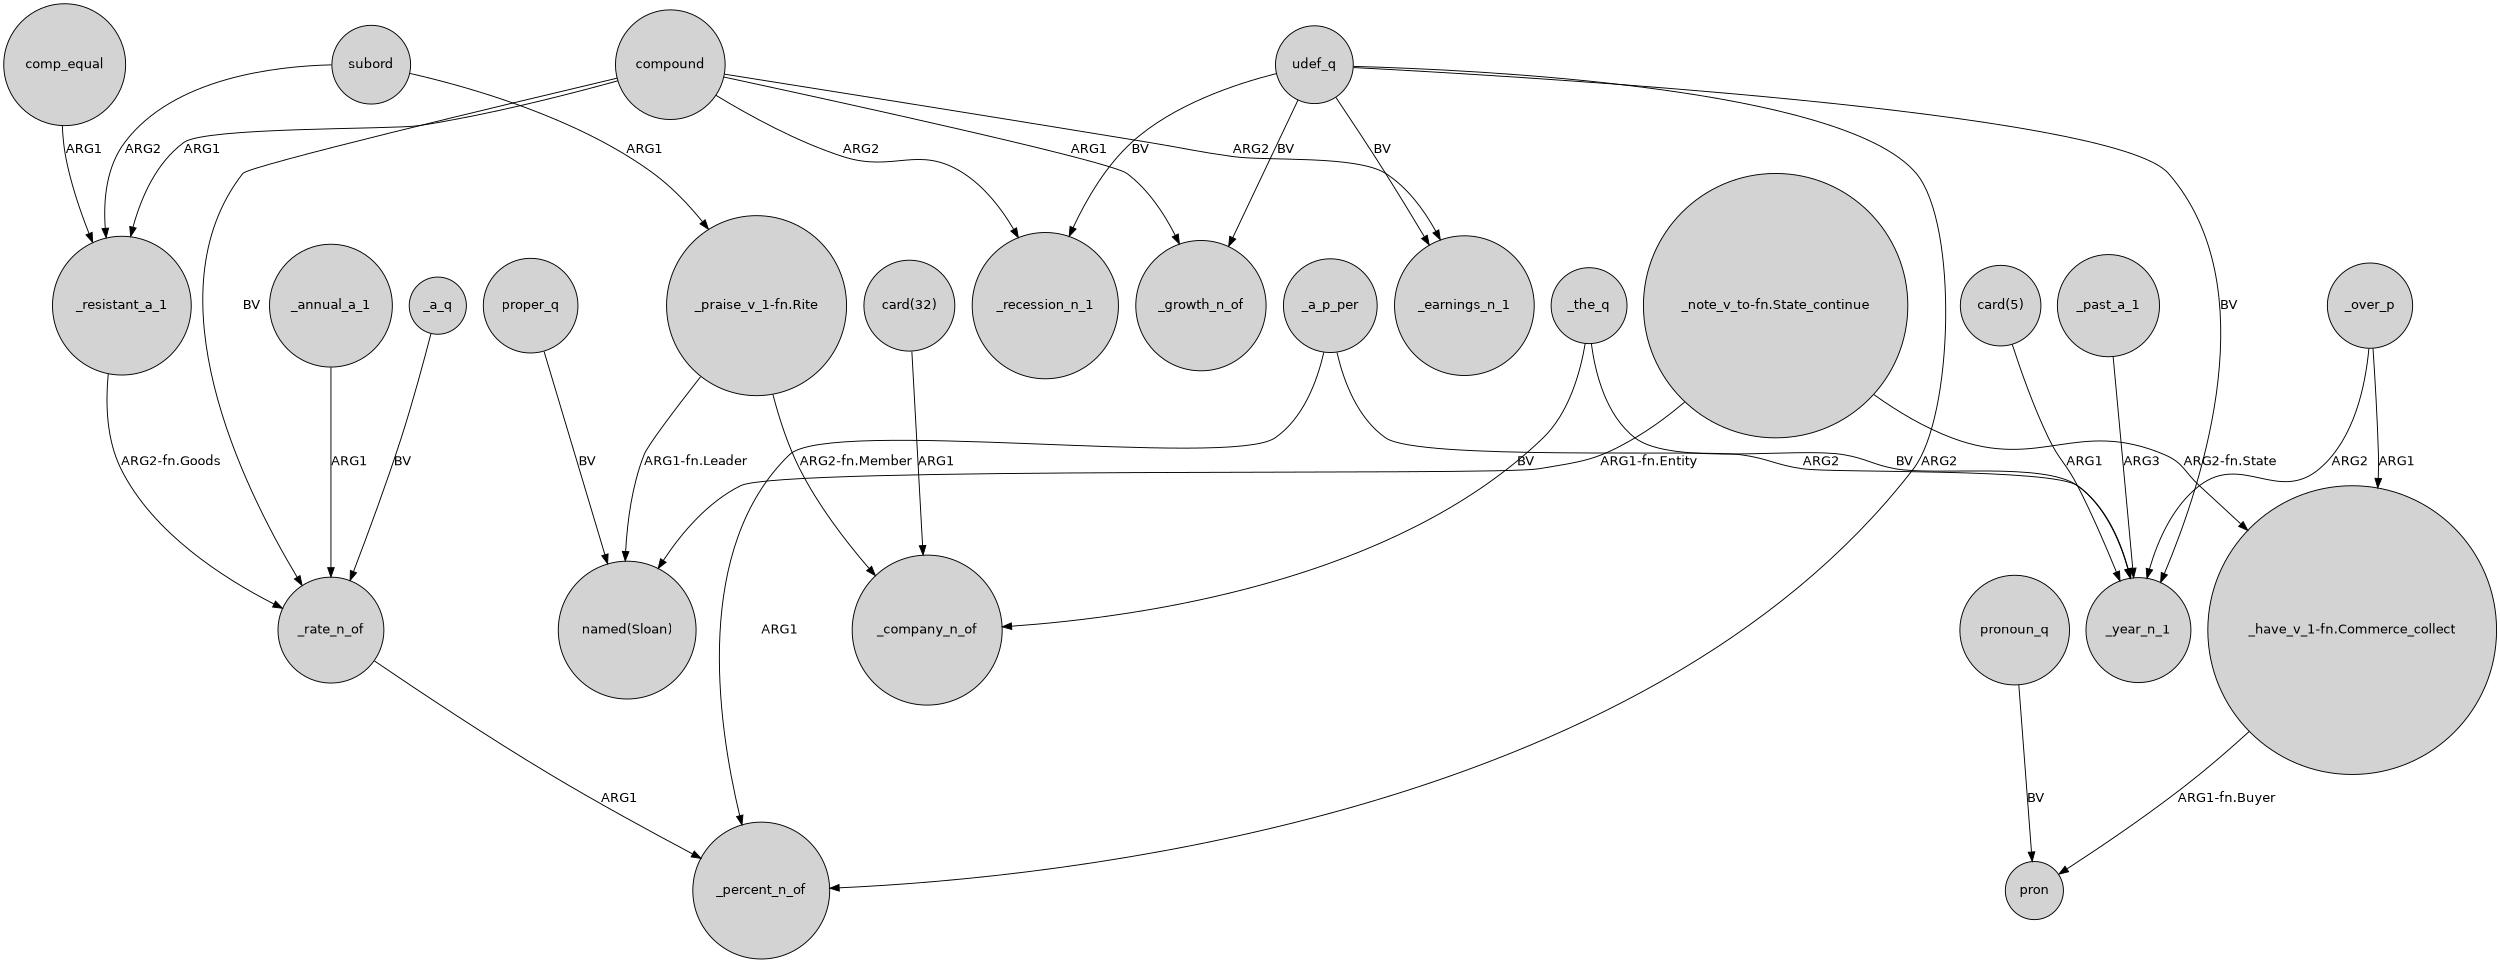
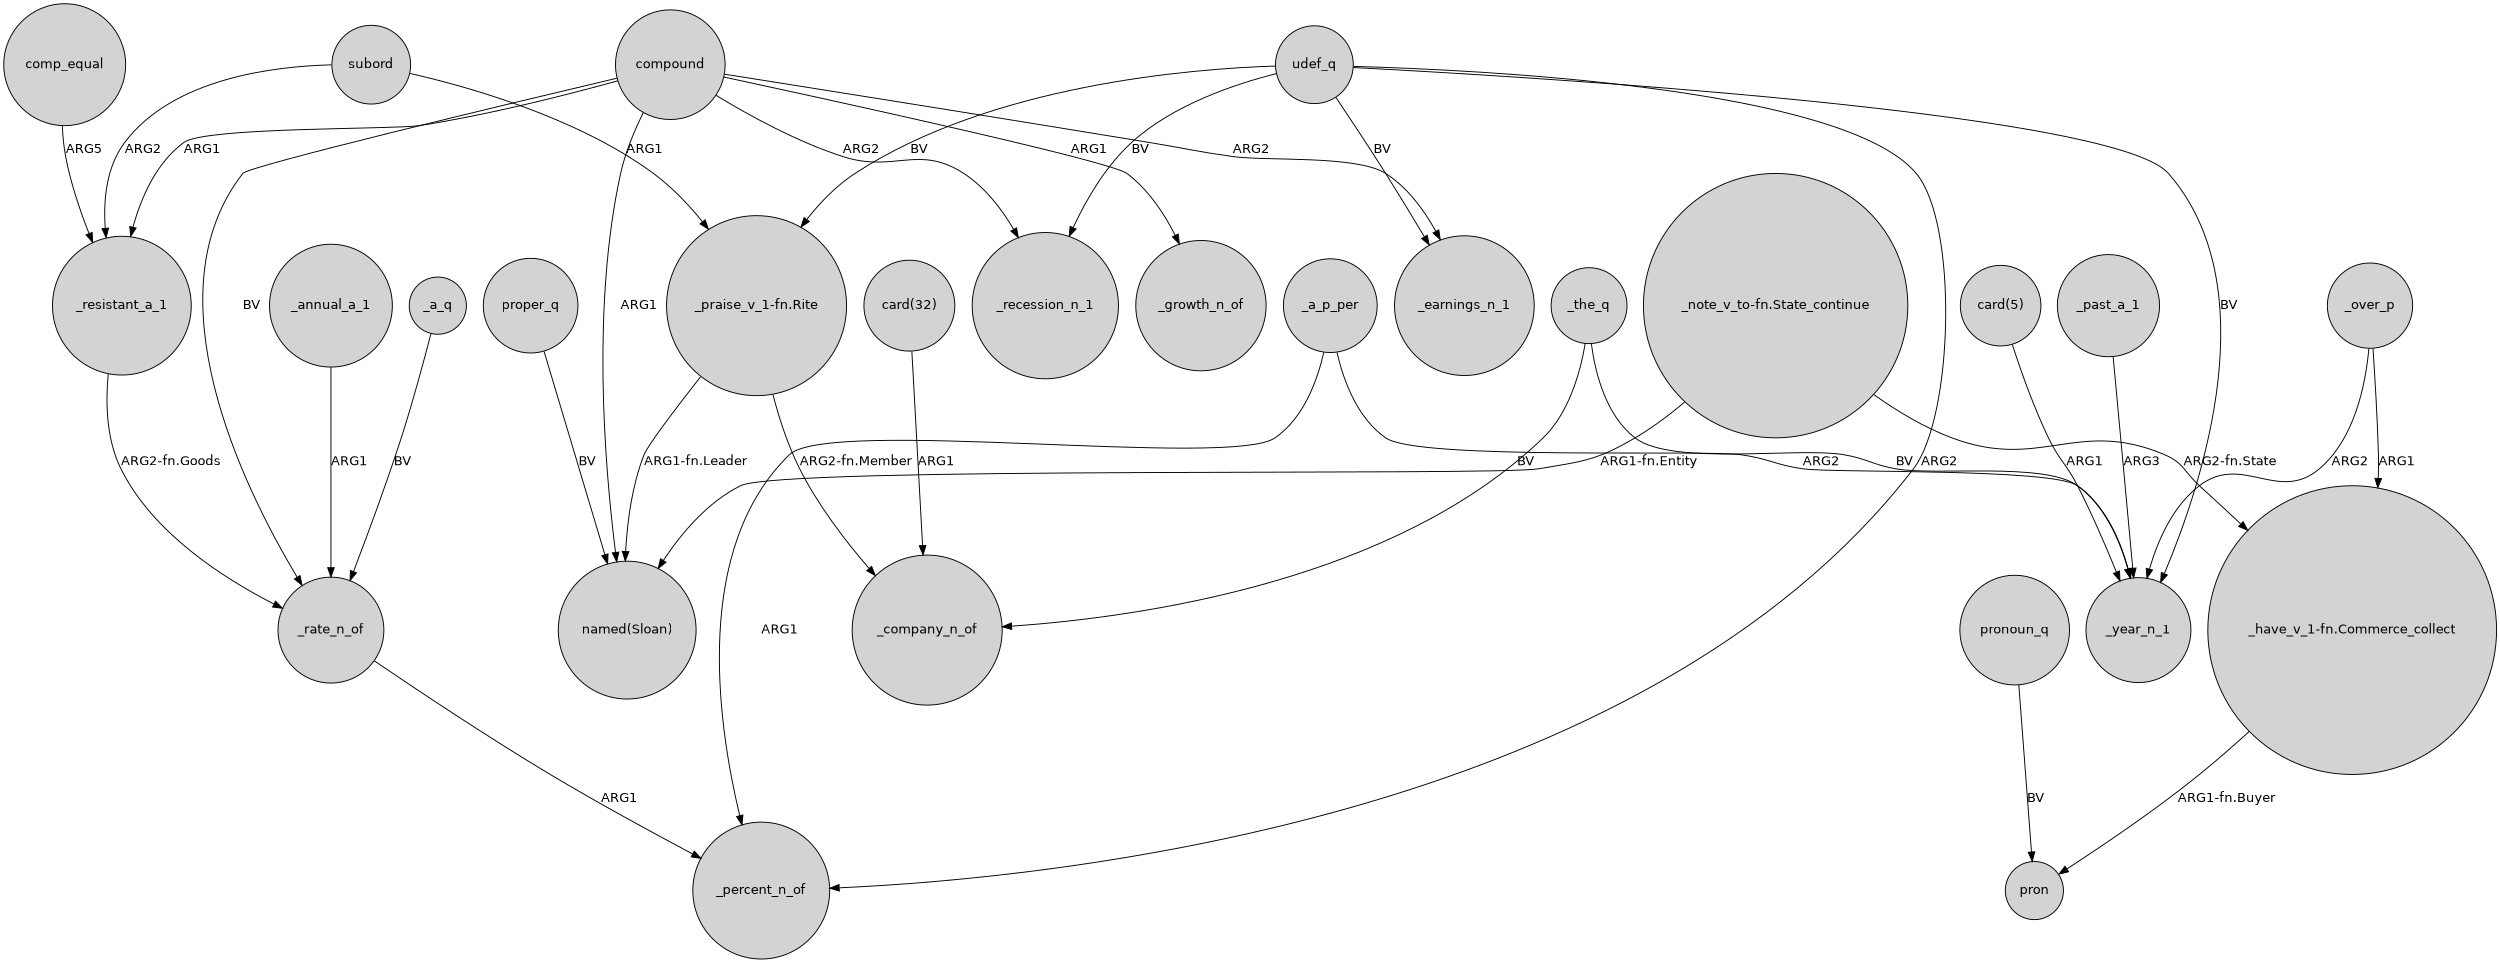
(84, 149) -> (84, 149)
(1265, 169) -> (1025, 101)
none -> (603, 330)
